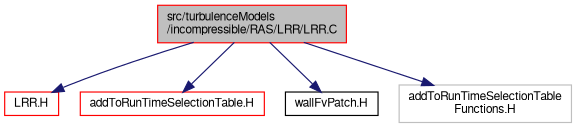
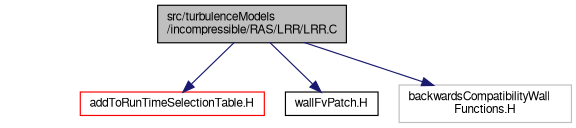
(252, 24) -> (252, 24)
(32, 104) -> none
(485, 104) -> (485, 104)
